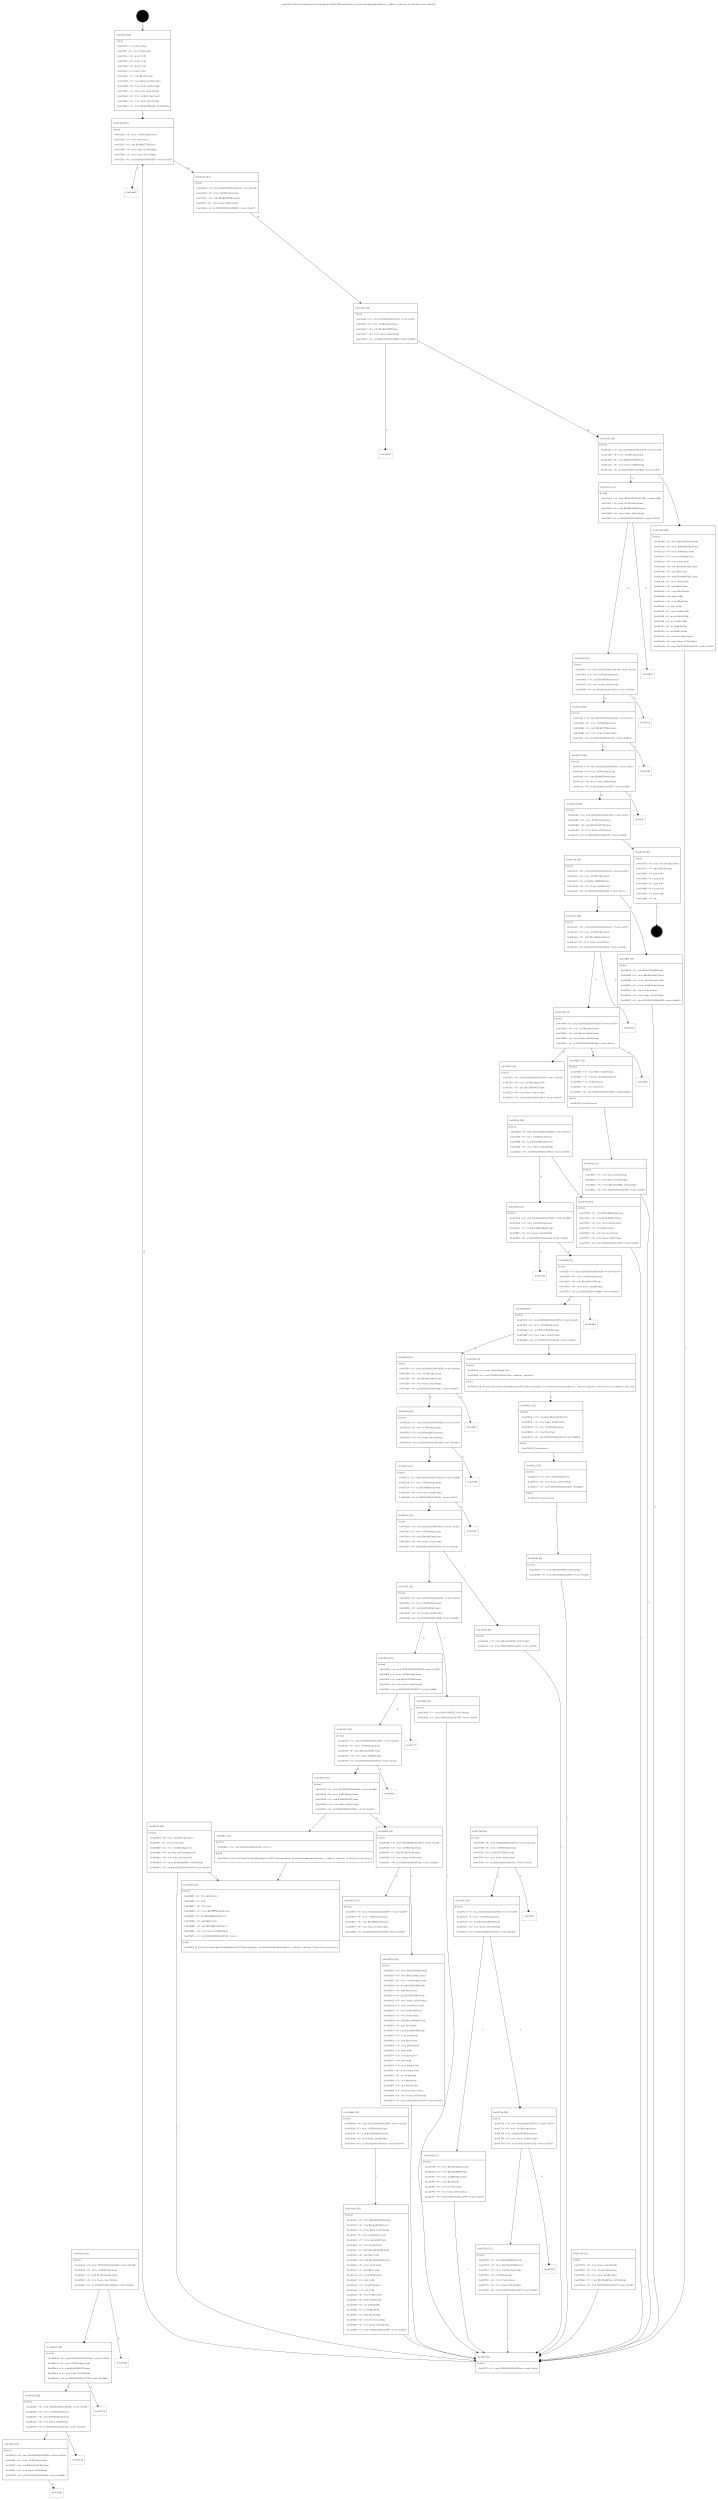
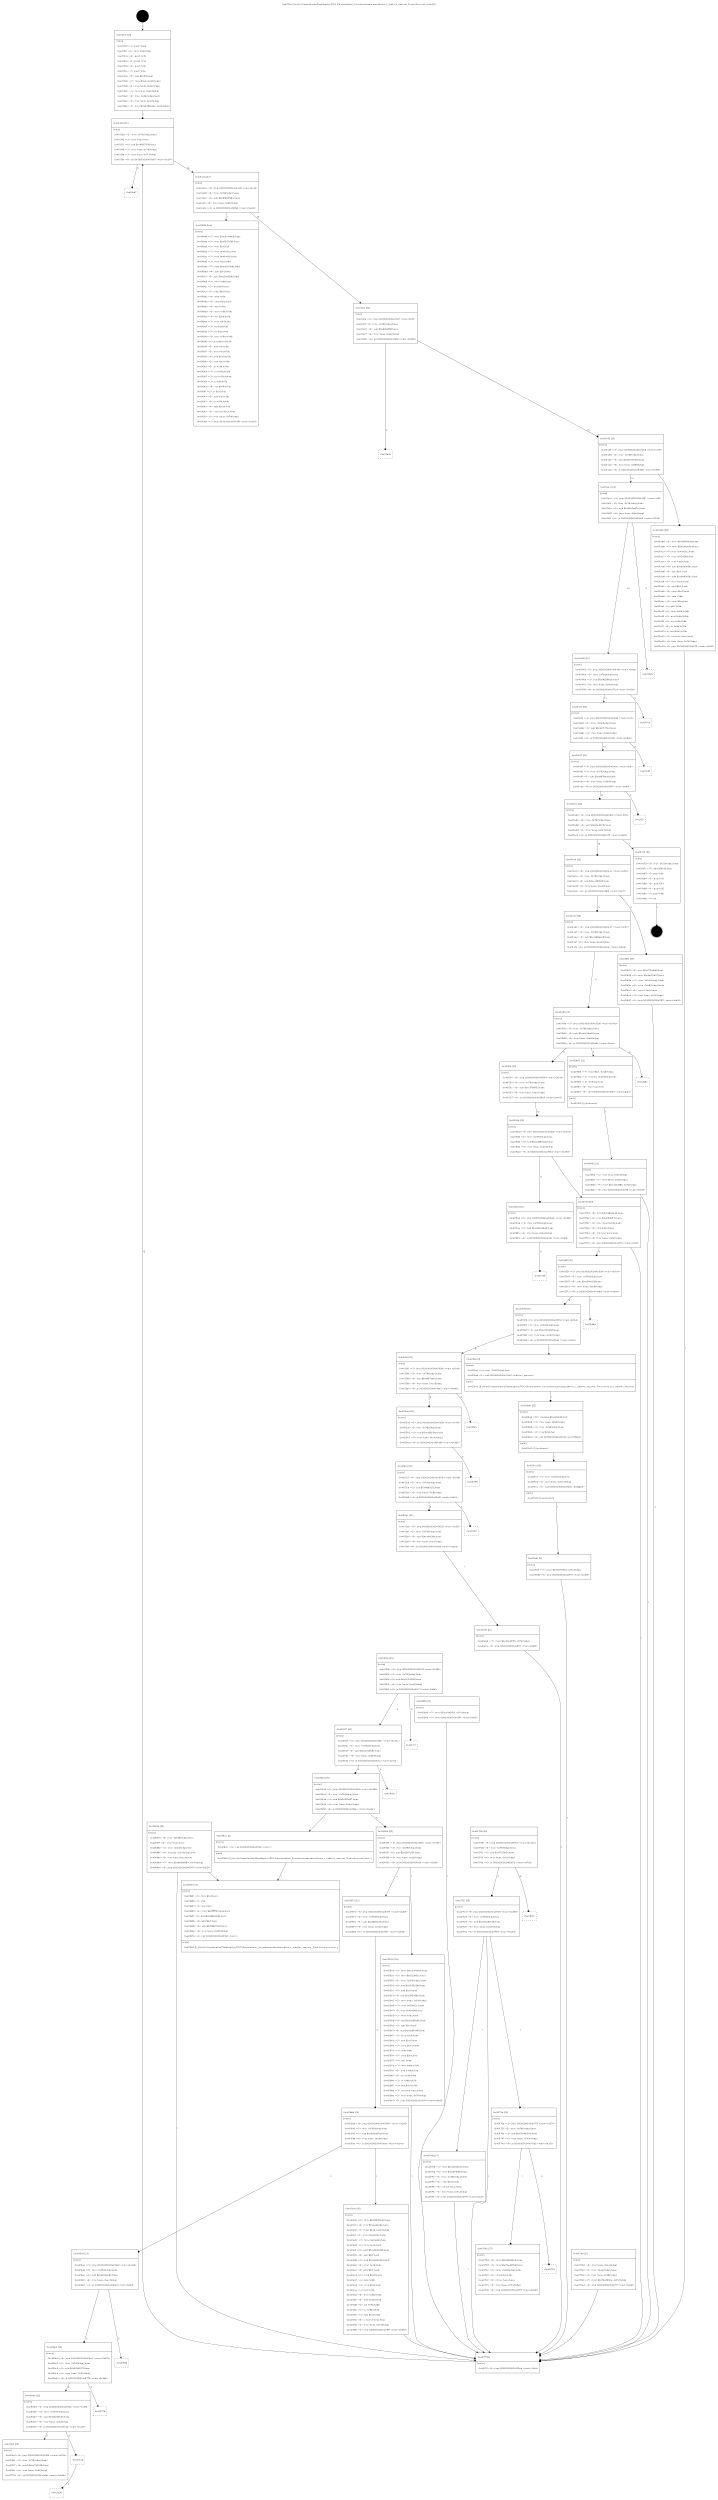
none -> (226, 324)
none -> (597, 847)
(629, 1028) -> none
none -> (536, 1108)
(564, 1249) -> (598, 1251)
(429, 1602) -> none
none -> (376, 2021)
(516, 2195) -> (516, 2195)
none -> (241, 2198)
(508, 2323) -> (488, 2152)
(51, 2483) -> (71, 2477)
